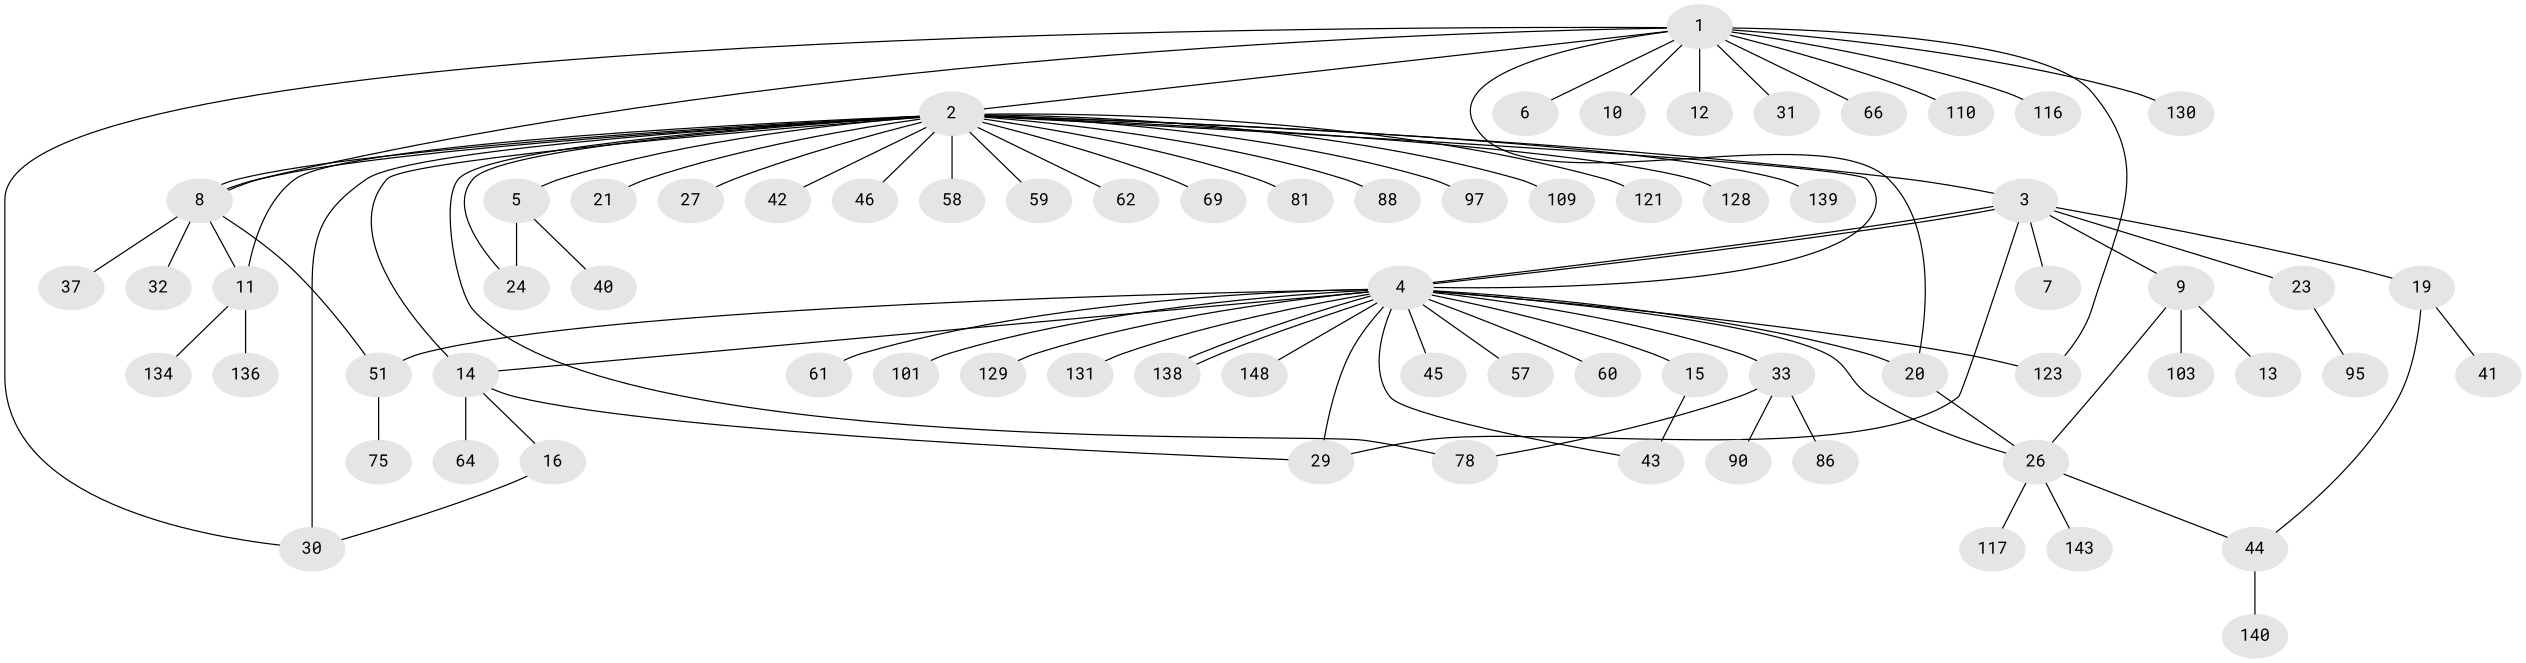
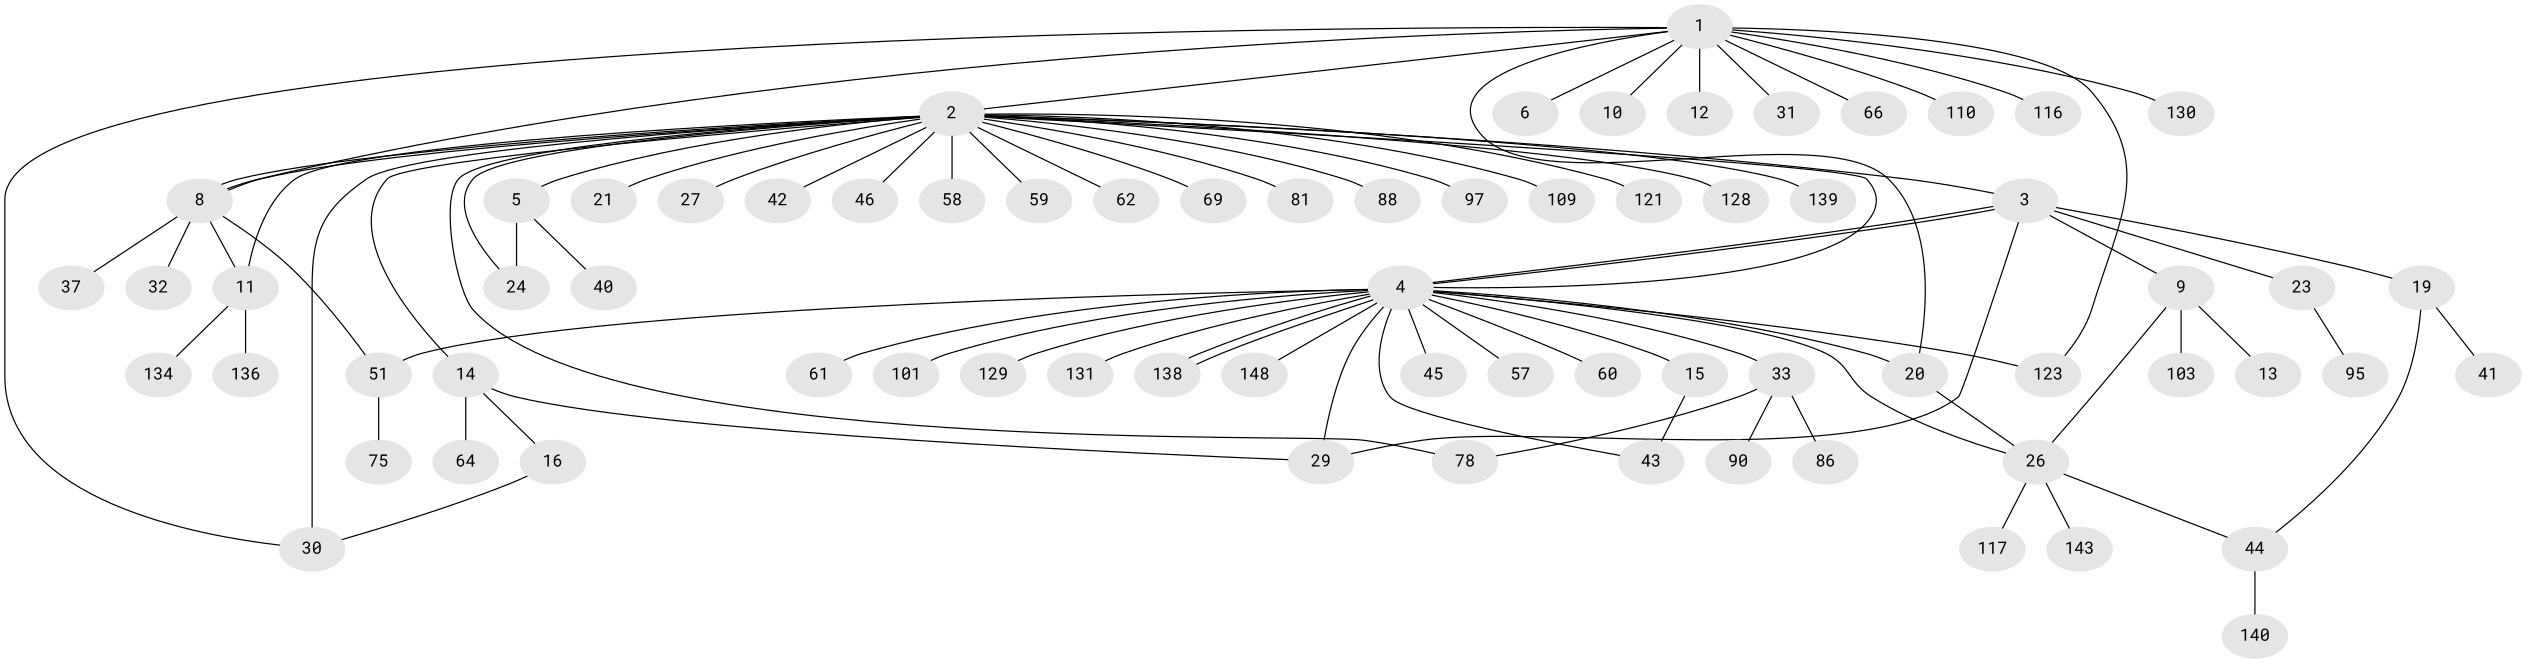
(2048, 288) -> none
(890, 335) -> none
